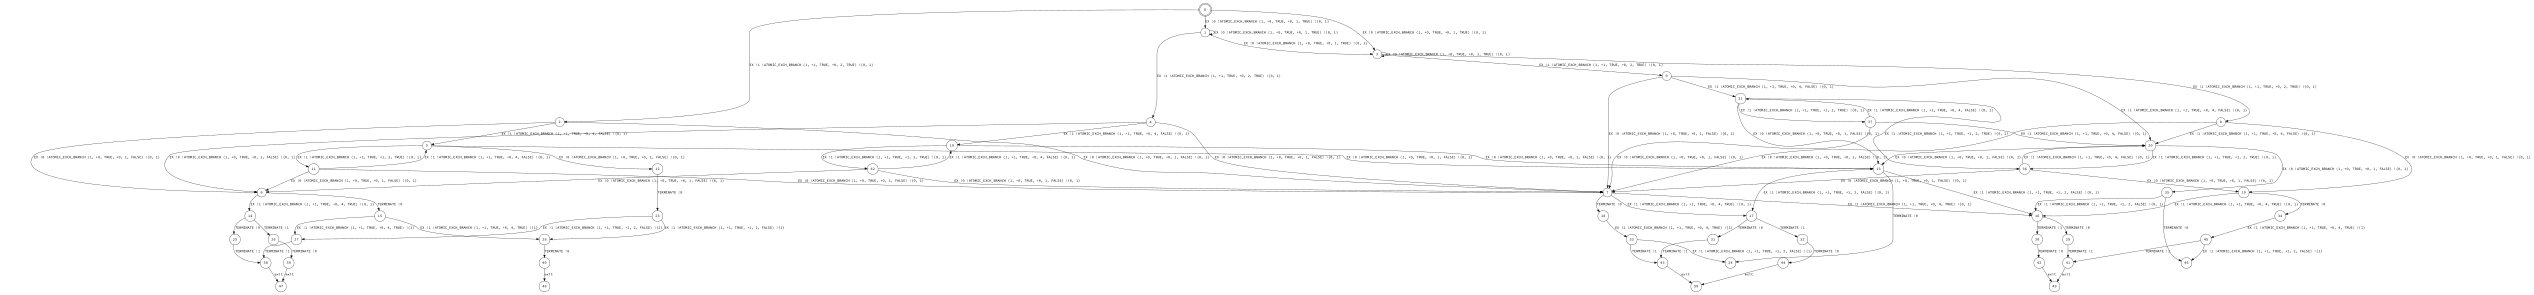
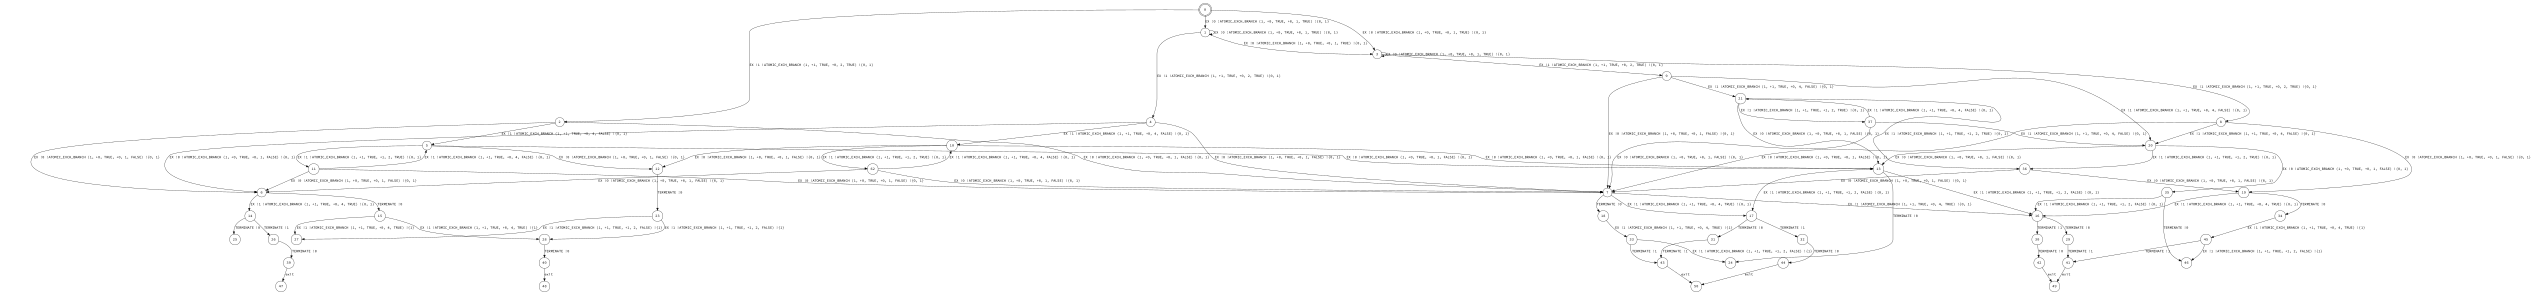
none -> (805, 147)
(2046, 150) -> none
(266, 263) -> none
